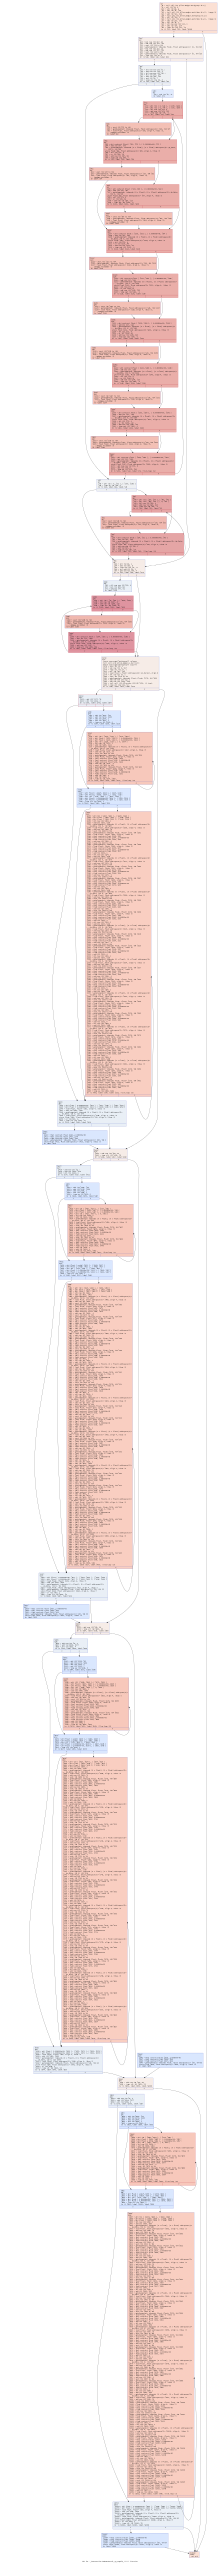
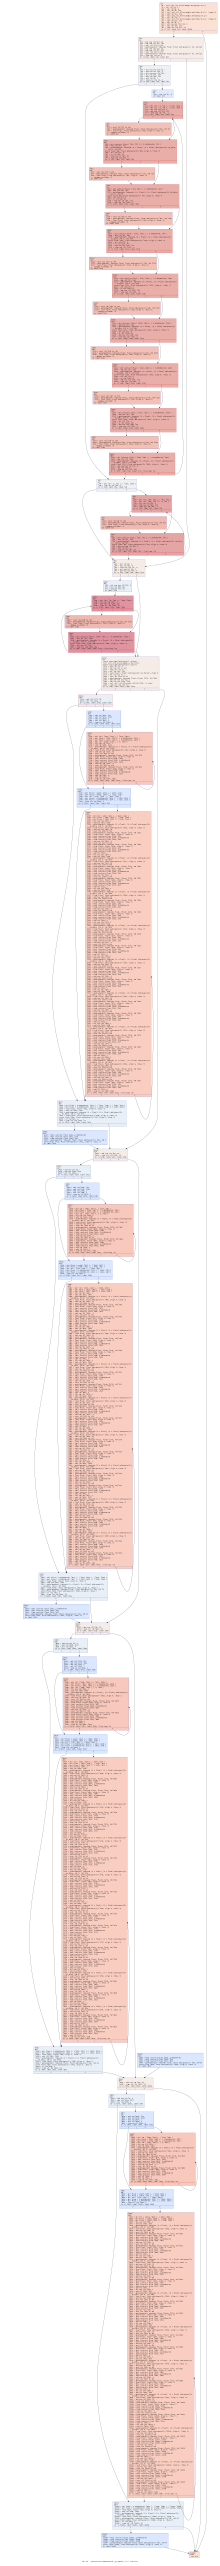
(97, 204) -> (129, 182)
